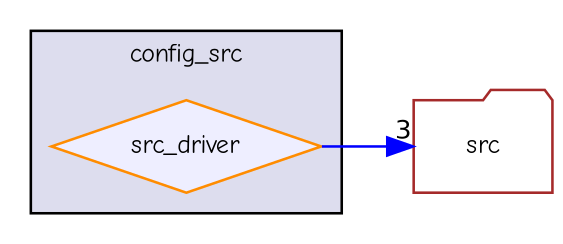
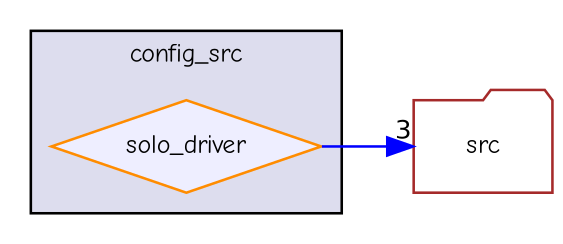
(186, 146) -> (186, 146)
